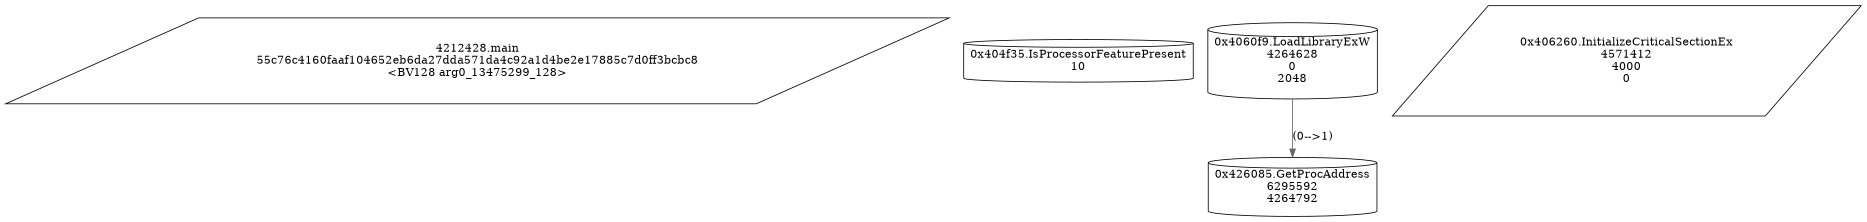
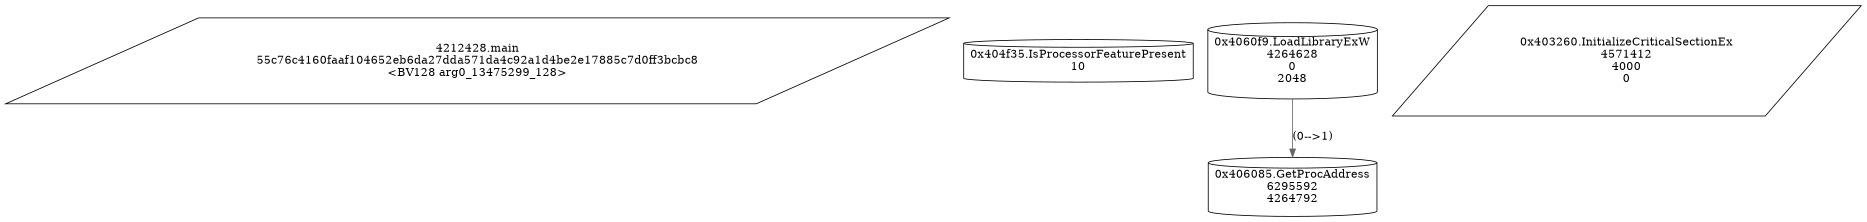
(1627, 61) -> (1627, 61)
(1293, 187) -> (1293, 187)
